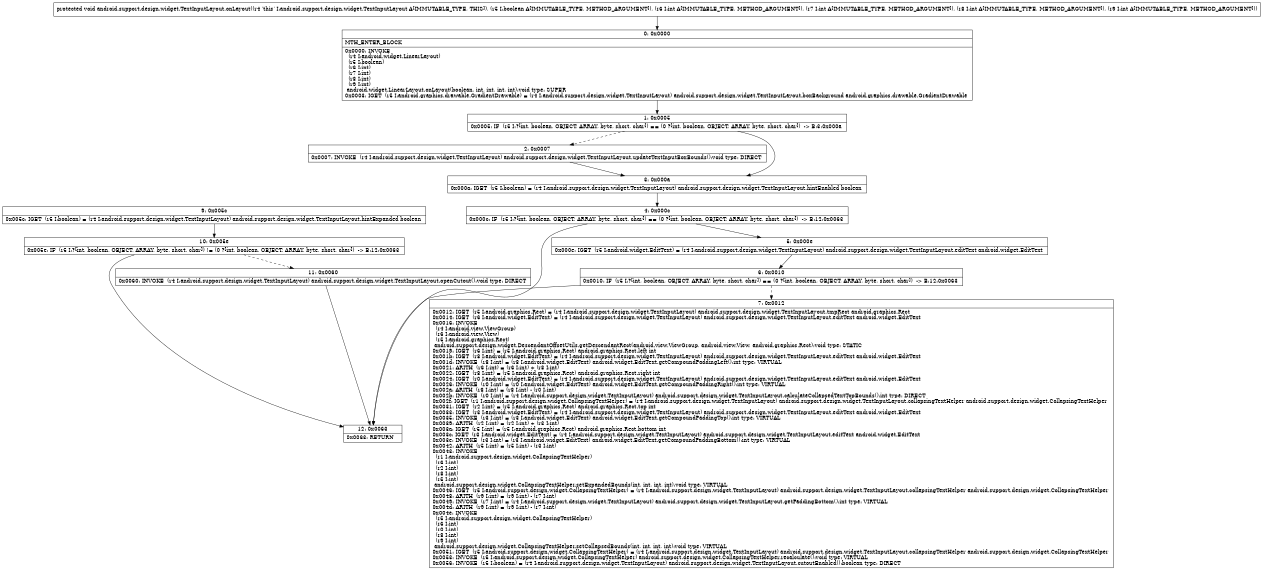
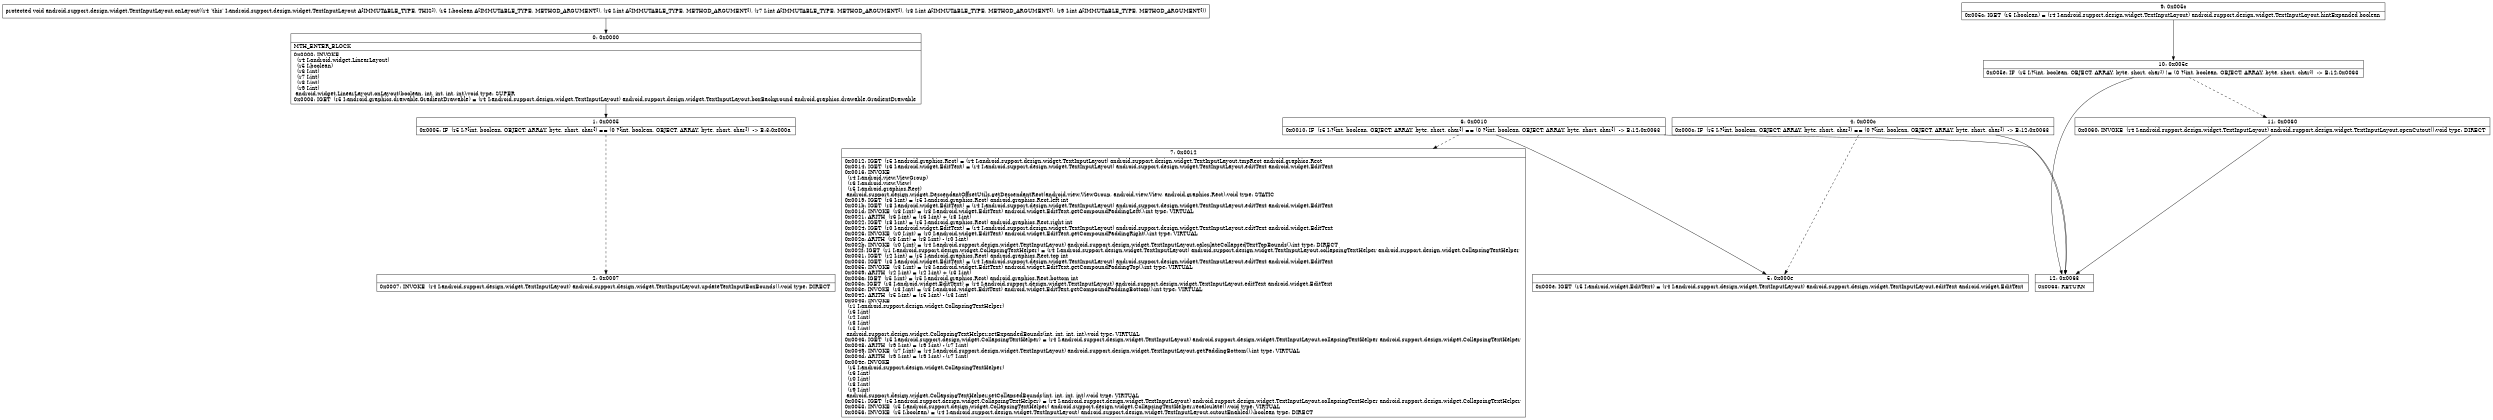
(657, 184) -> none
(727, 230) -> (1823, 203)
(787, 260) -> (1632, 200)
